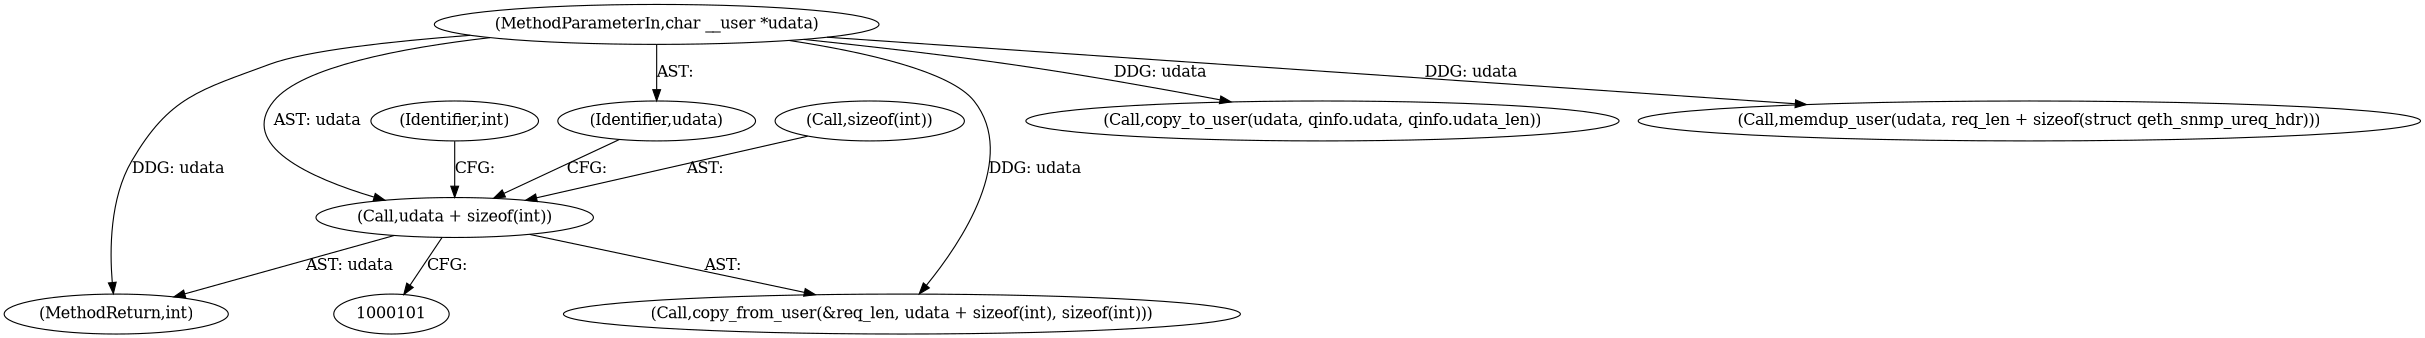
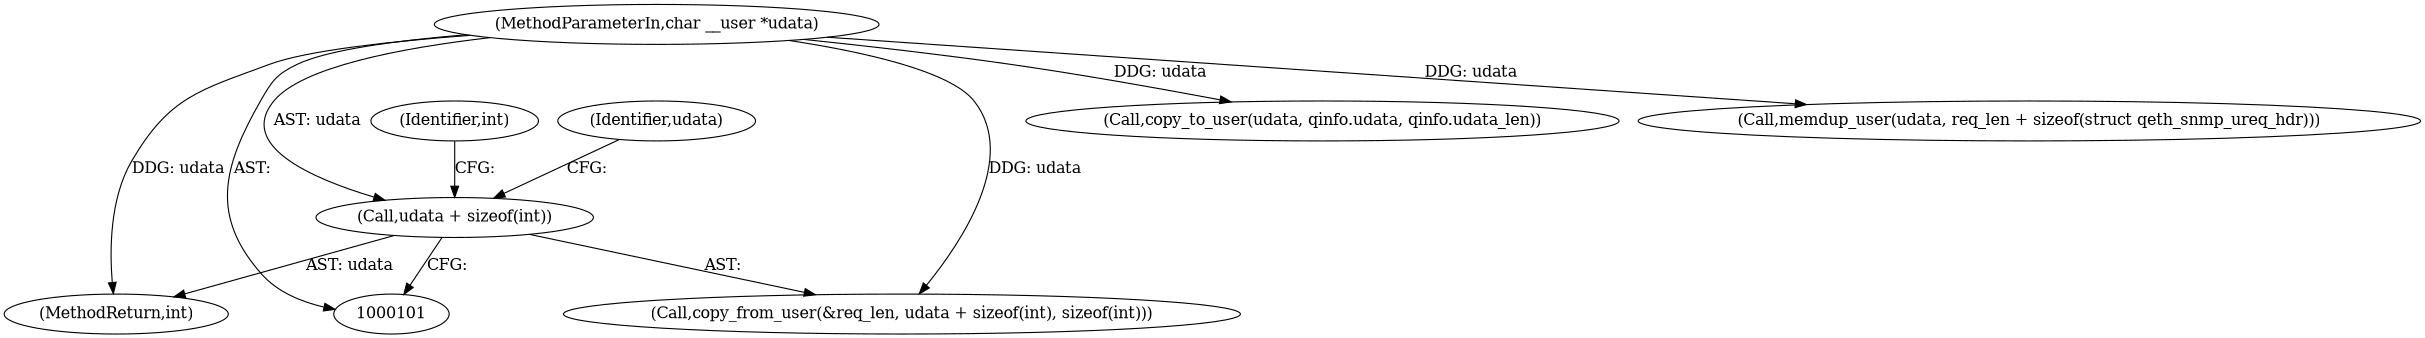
(657, 67) -> (252, 116)
(870, 121) -> none
